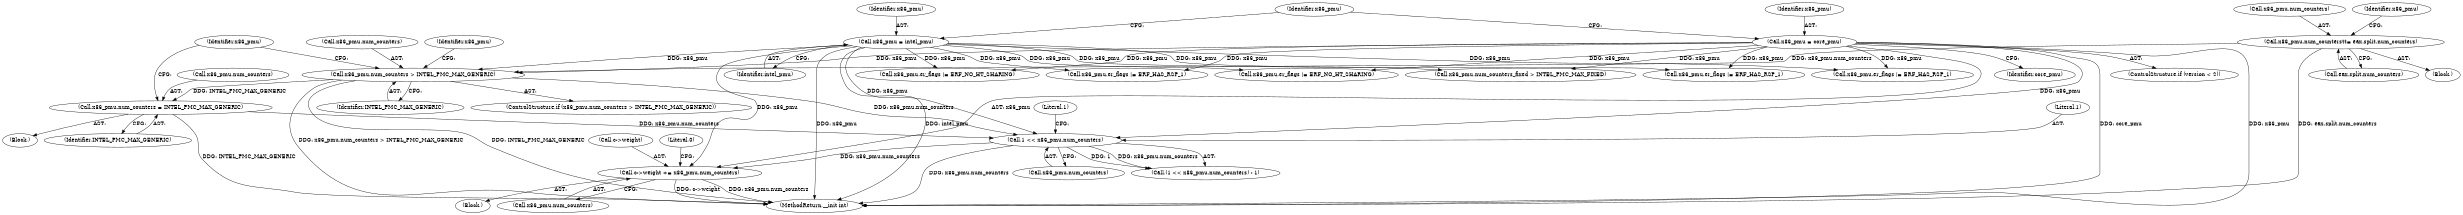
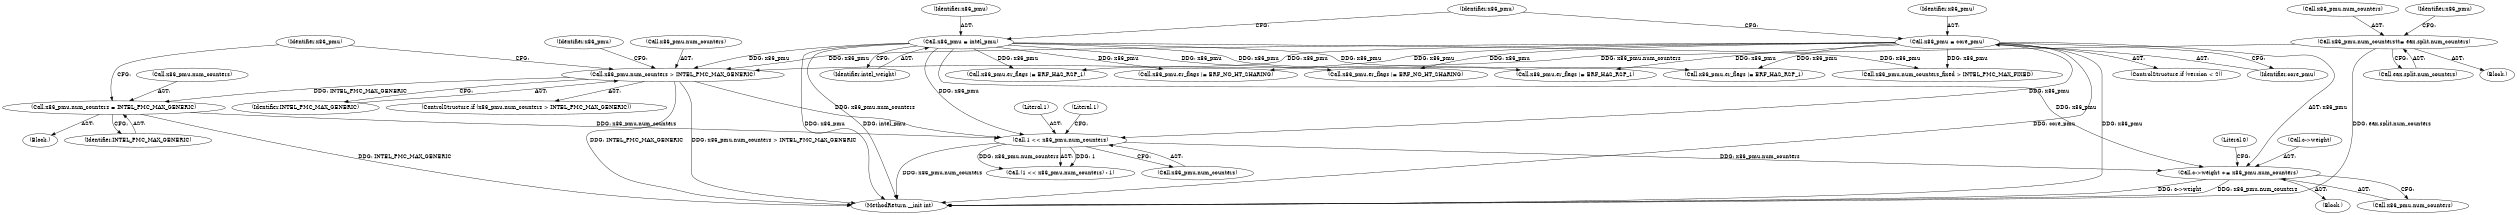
none -> (2129, 54)
(765, 75) -> (865, 75)
